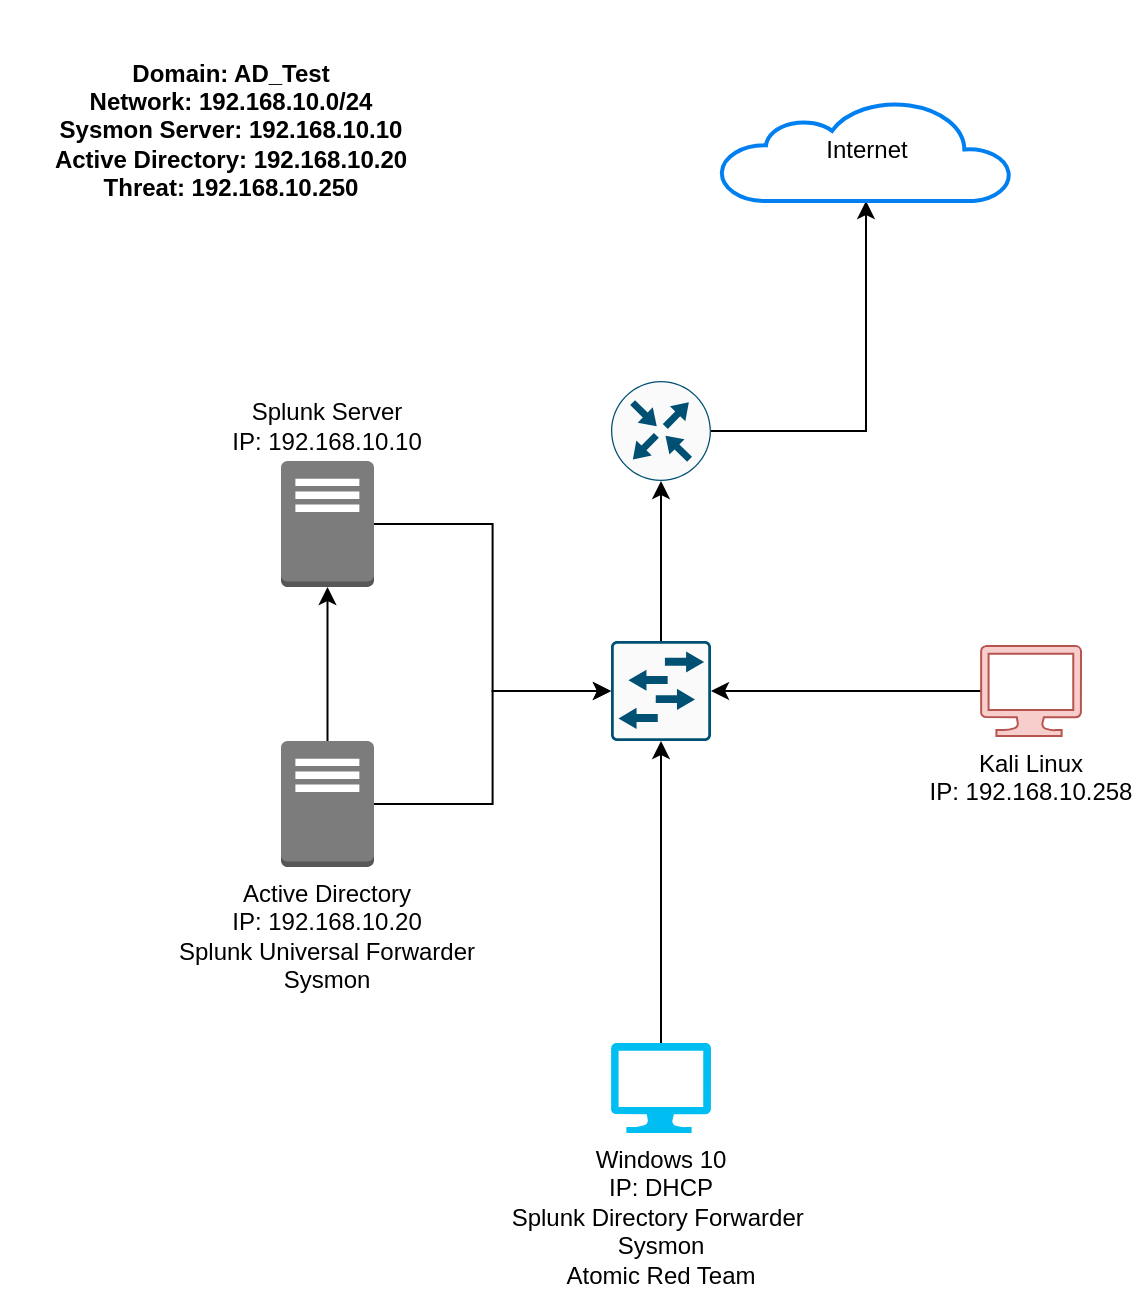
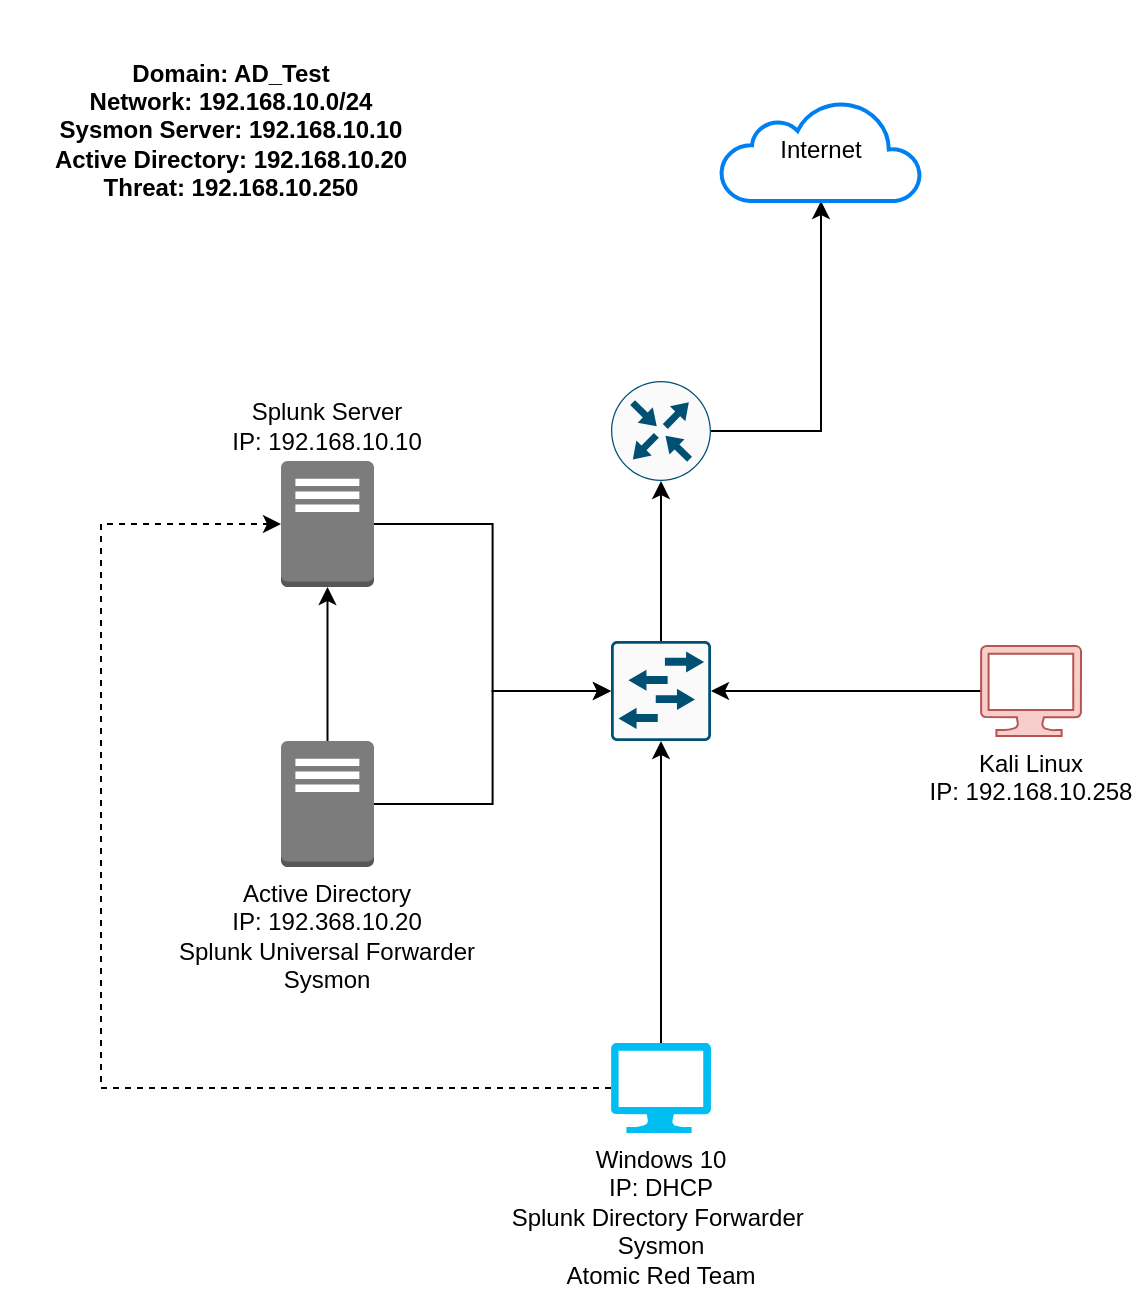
(866, 151) -> (821, 151)
(328, 939) -> (328, 939)
none -> (101, 978)
